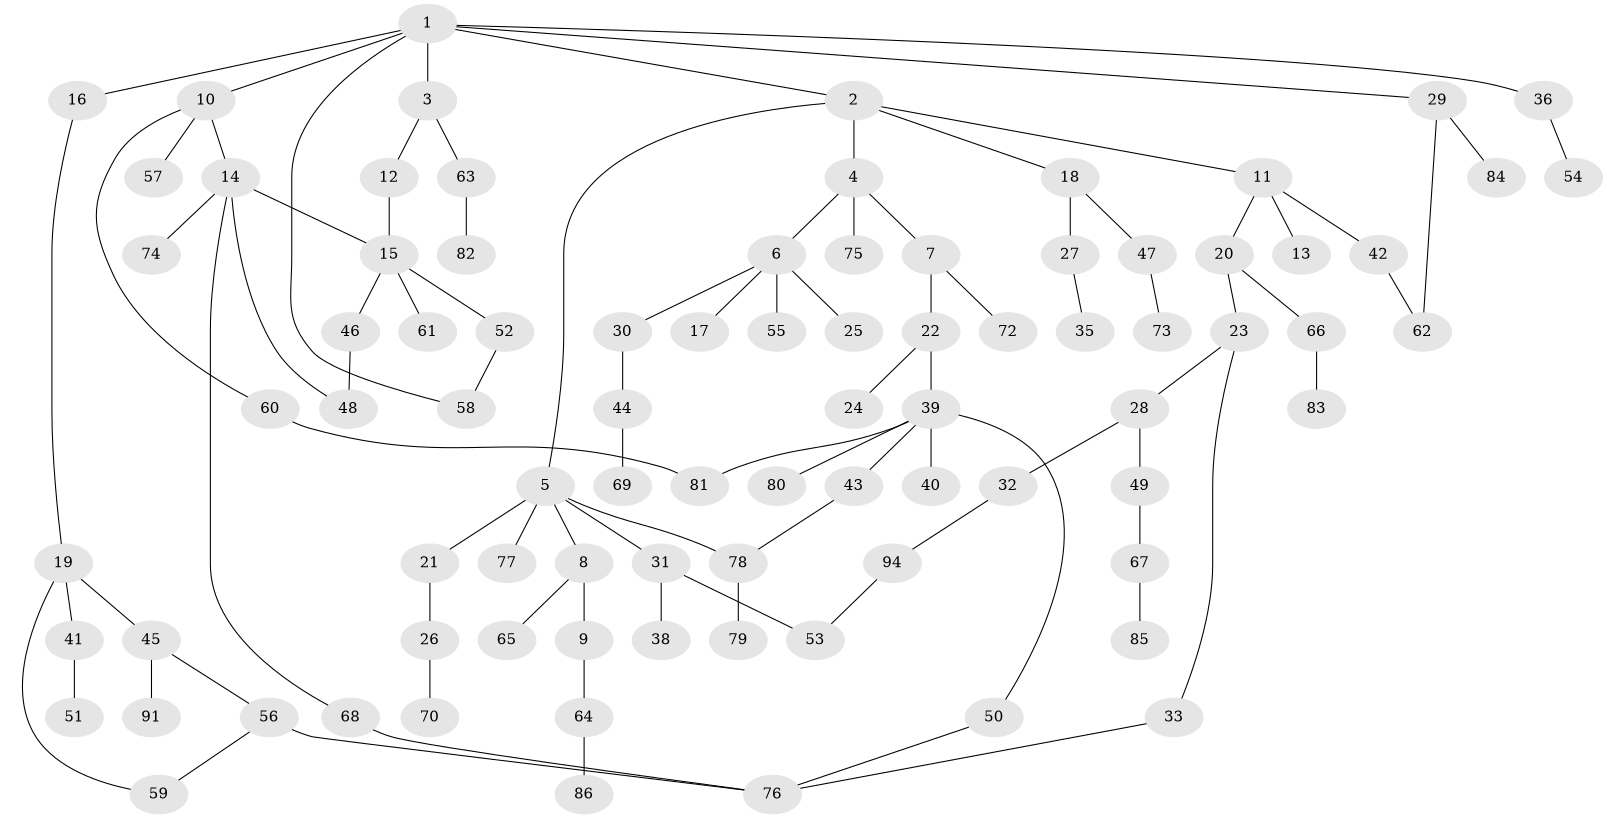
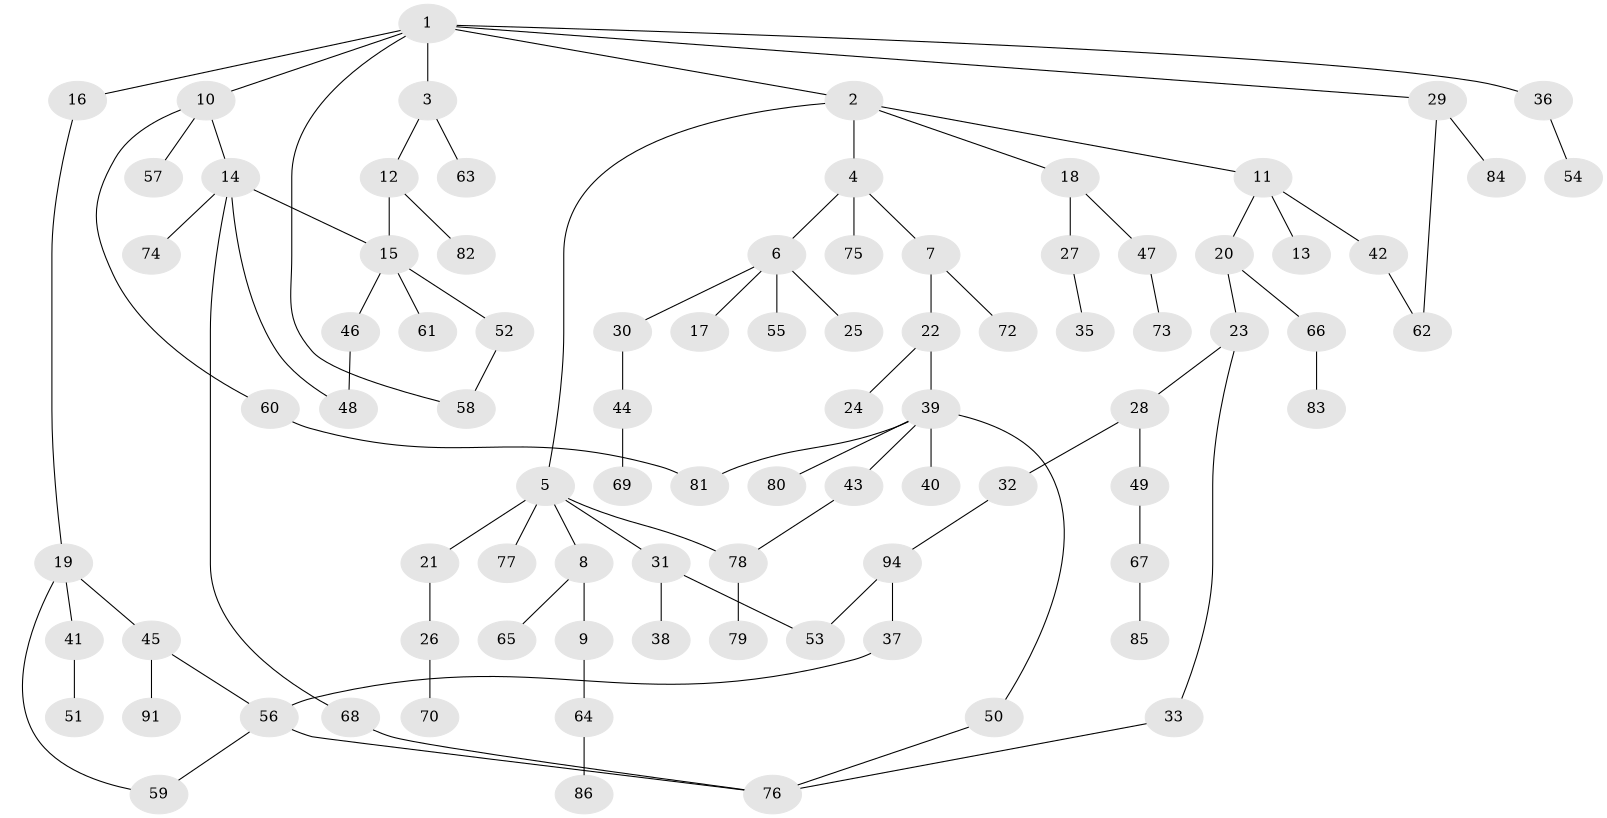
(466, 216) -> (428, 216)
none -> (892, 640)
